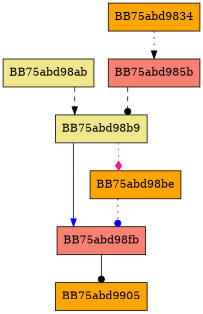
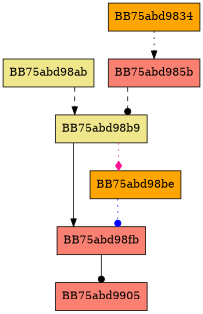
(74, 181) -> (74, 181)
(101, 297) -> (101, 297)
